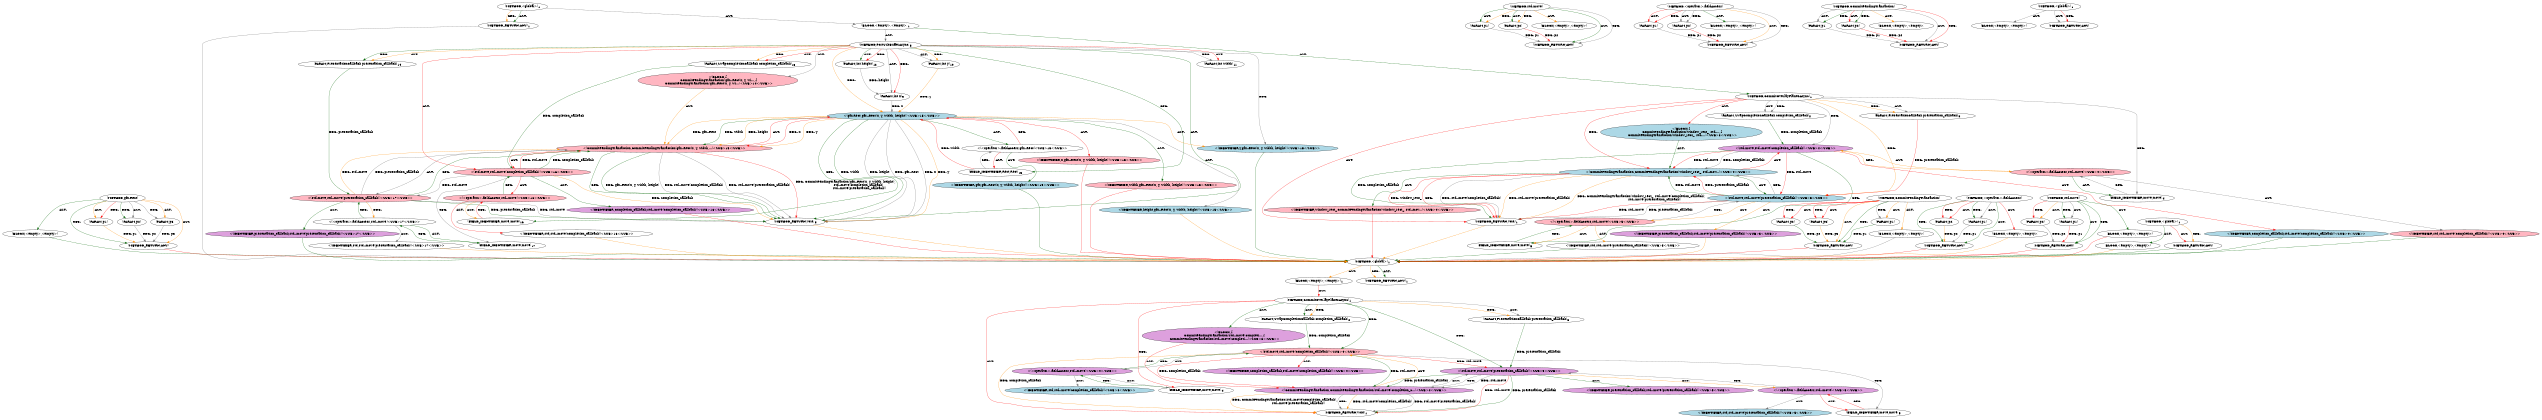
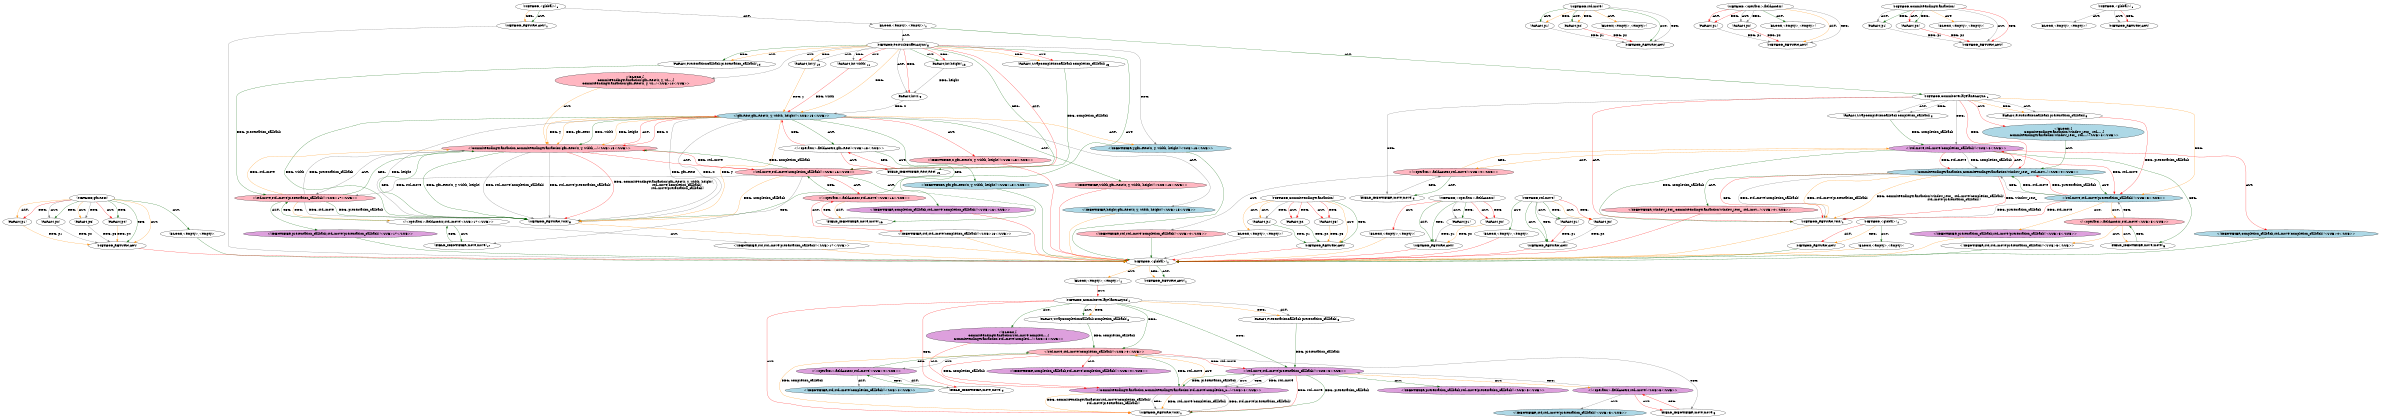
(940, 151) -> (820, 90)
(980, 159) -> (873, 162)
none -> (117, 222)
